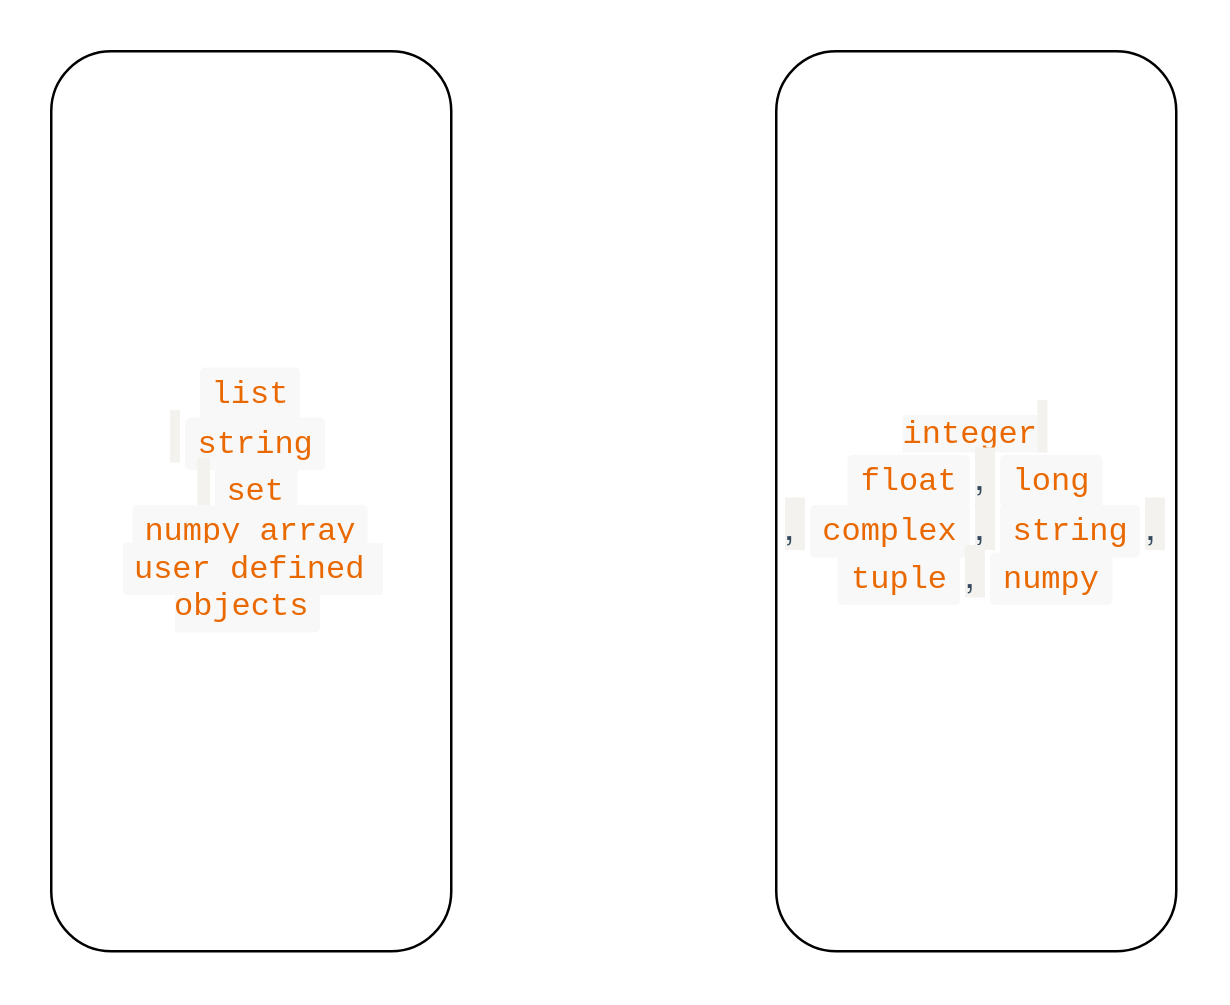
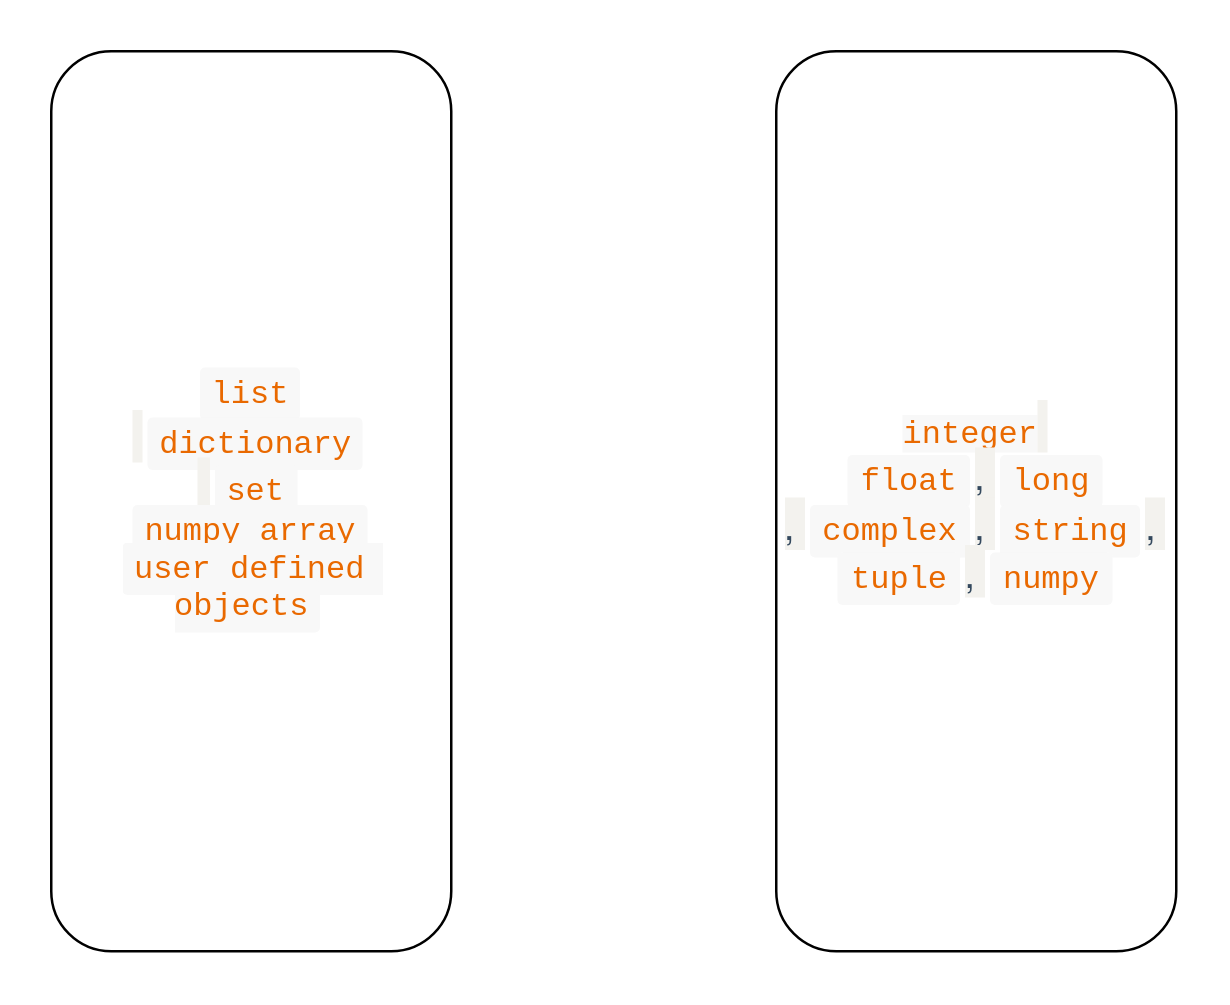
(251, 501) -> (251, 501)
